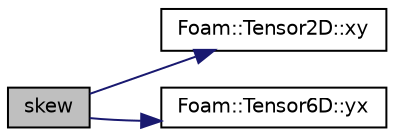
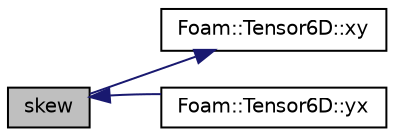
(274, 30) -> (274, 30)
(115, 120) -> (136, 94)
